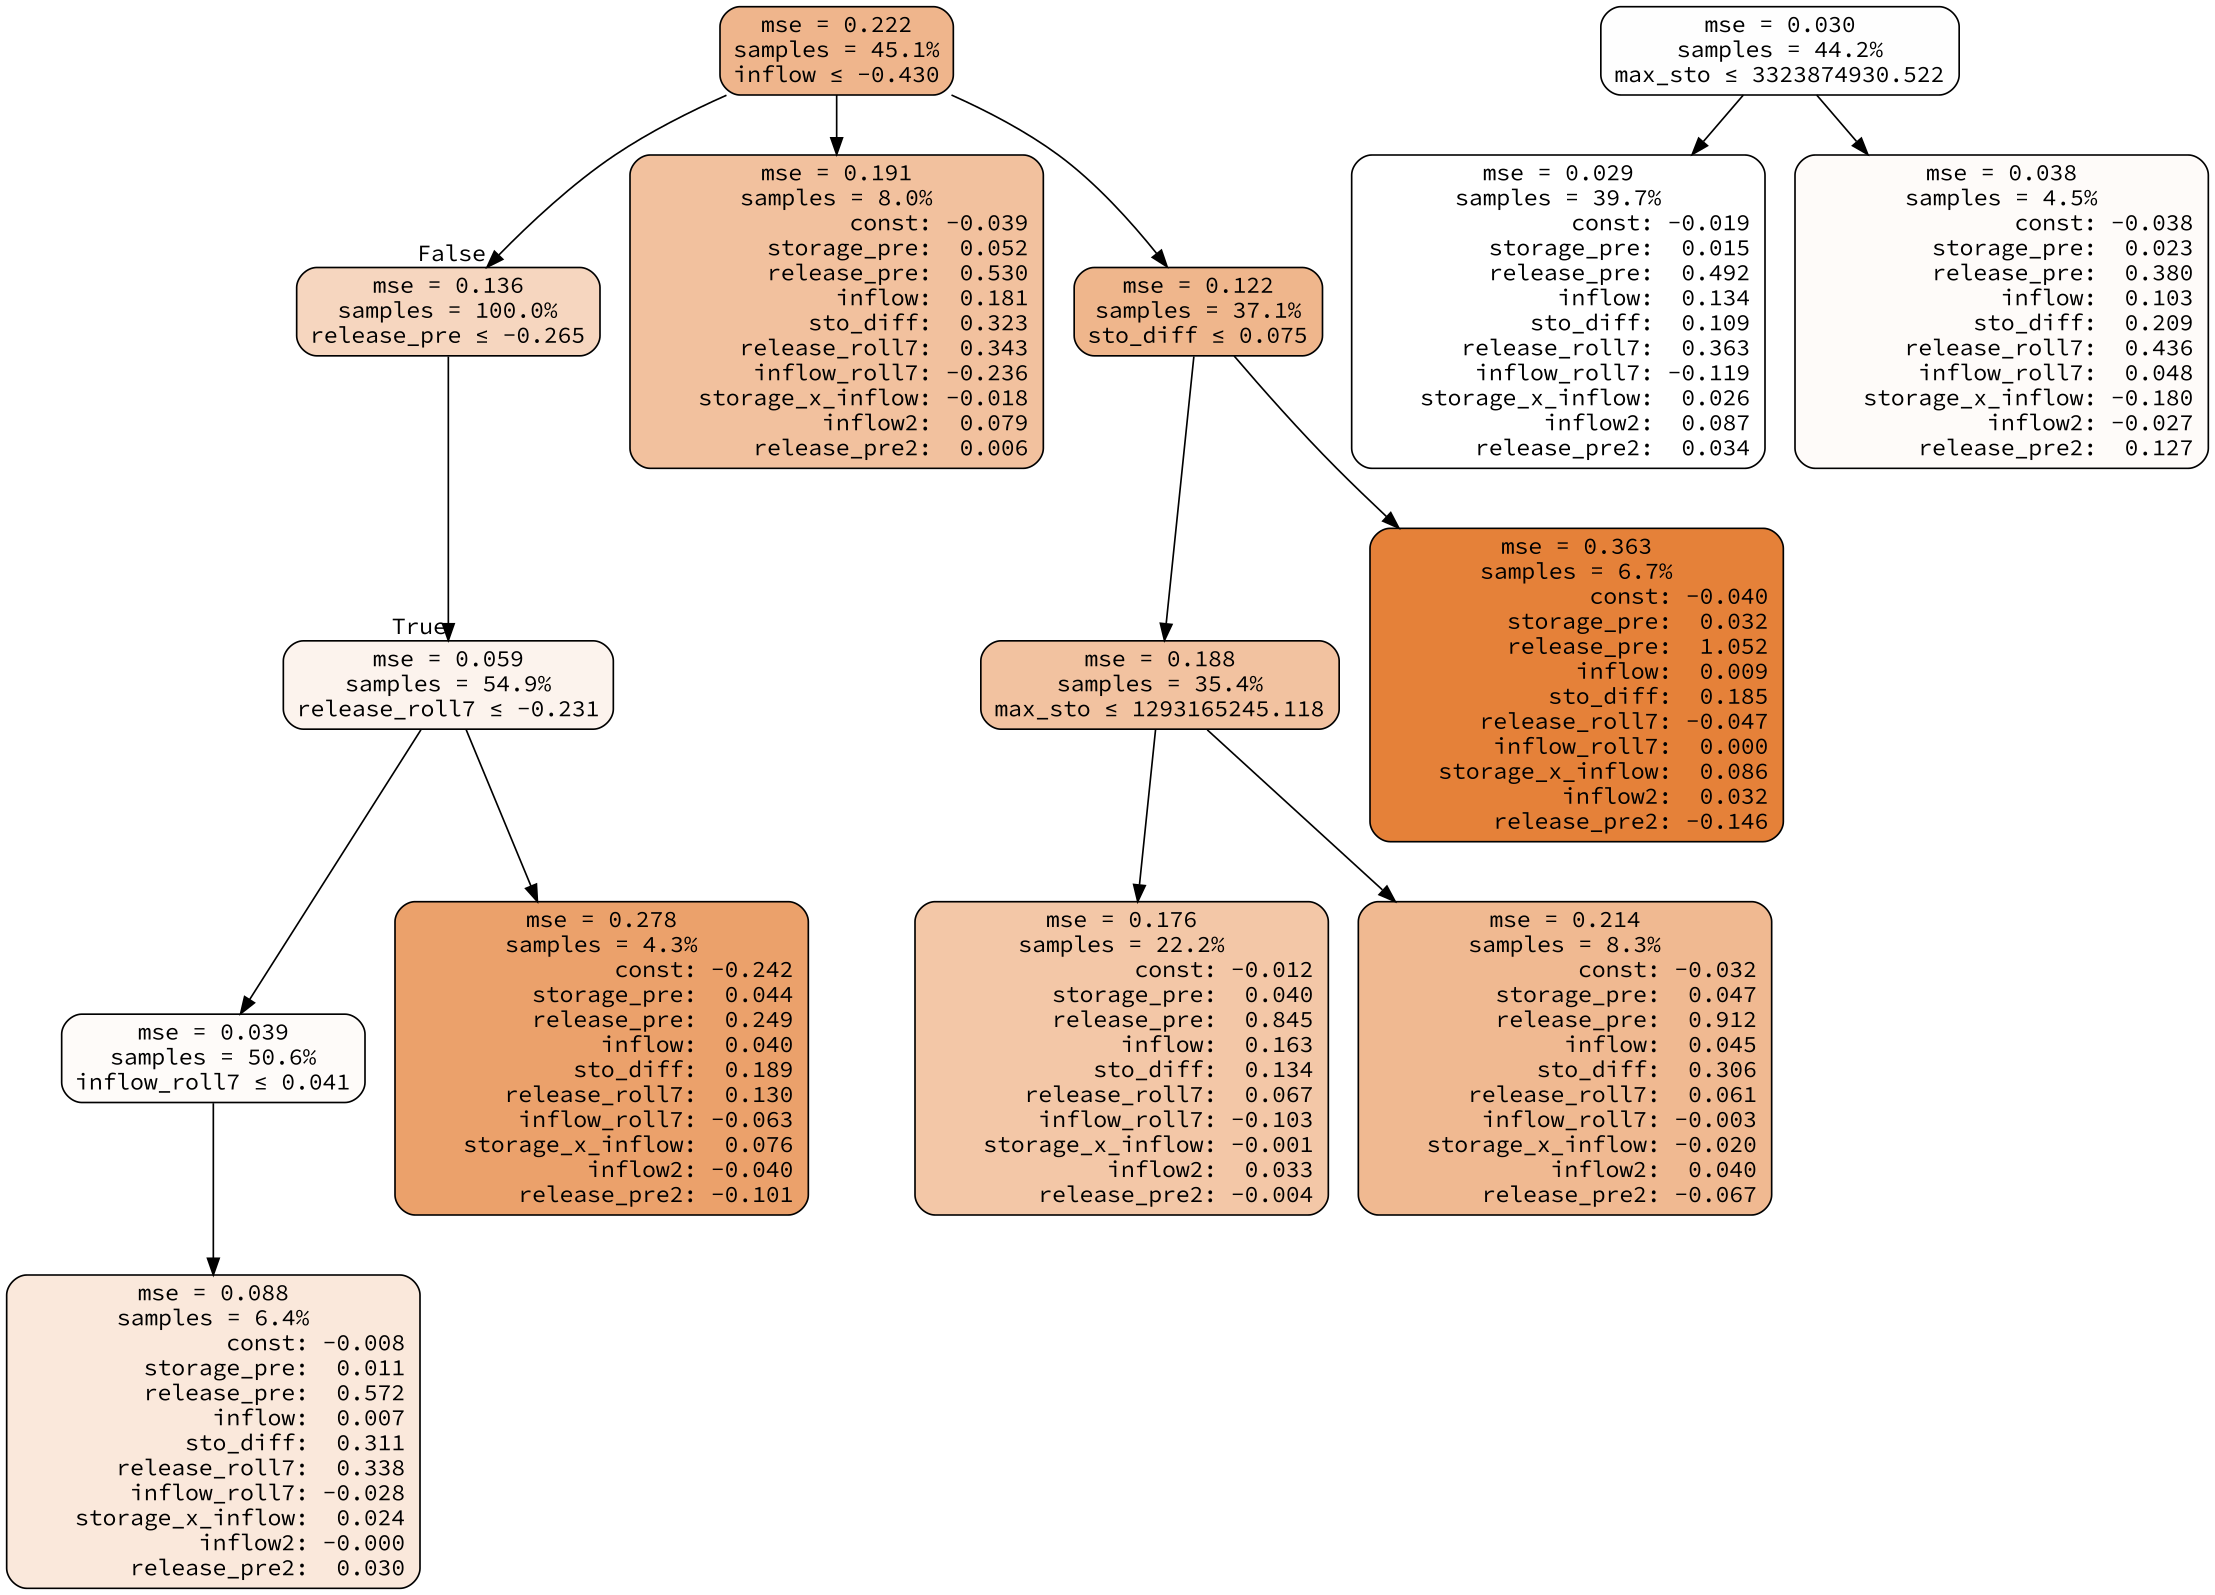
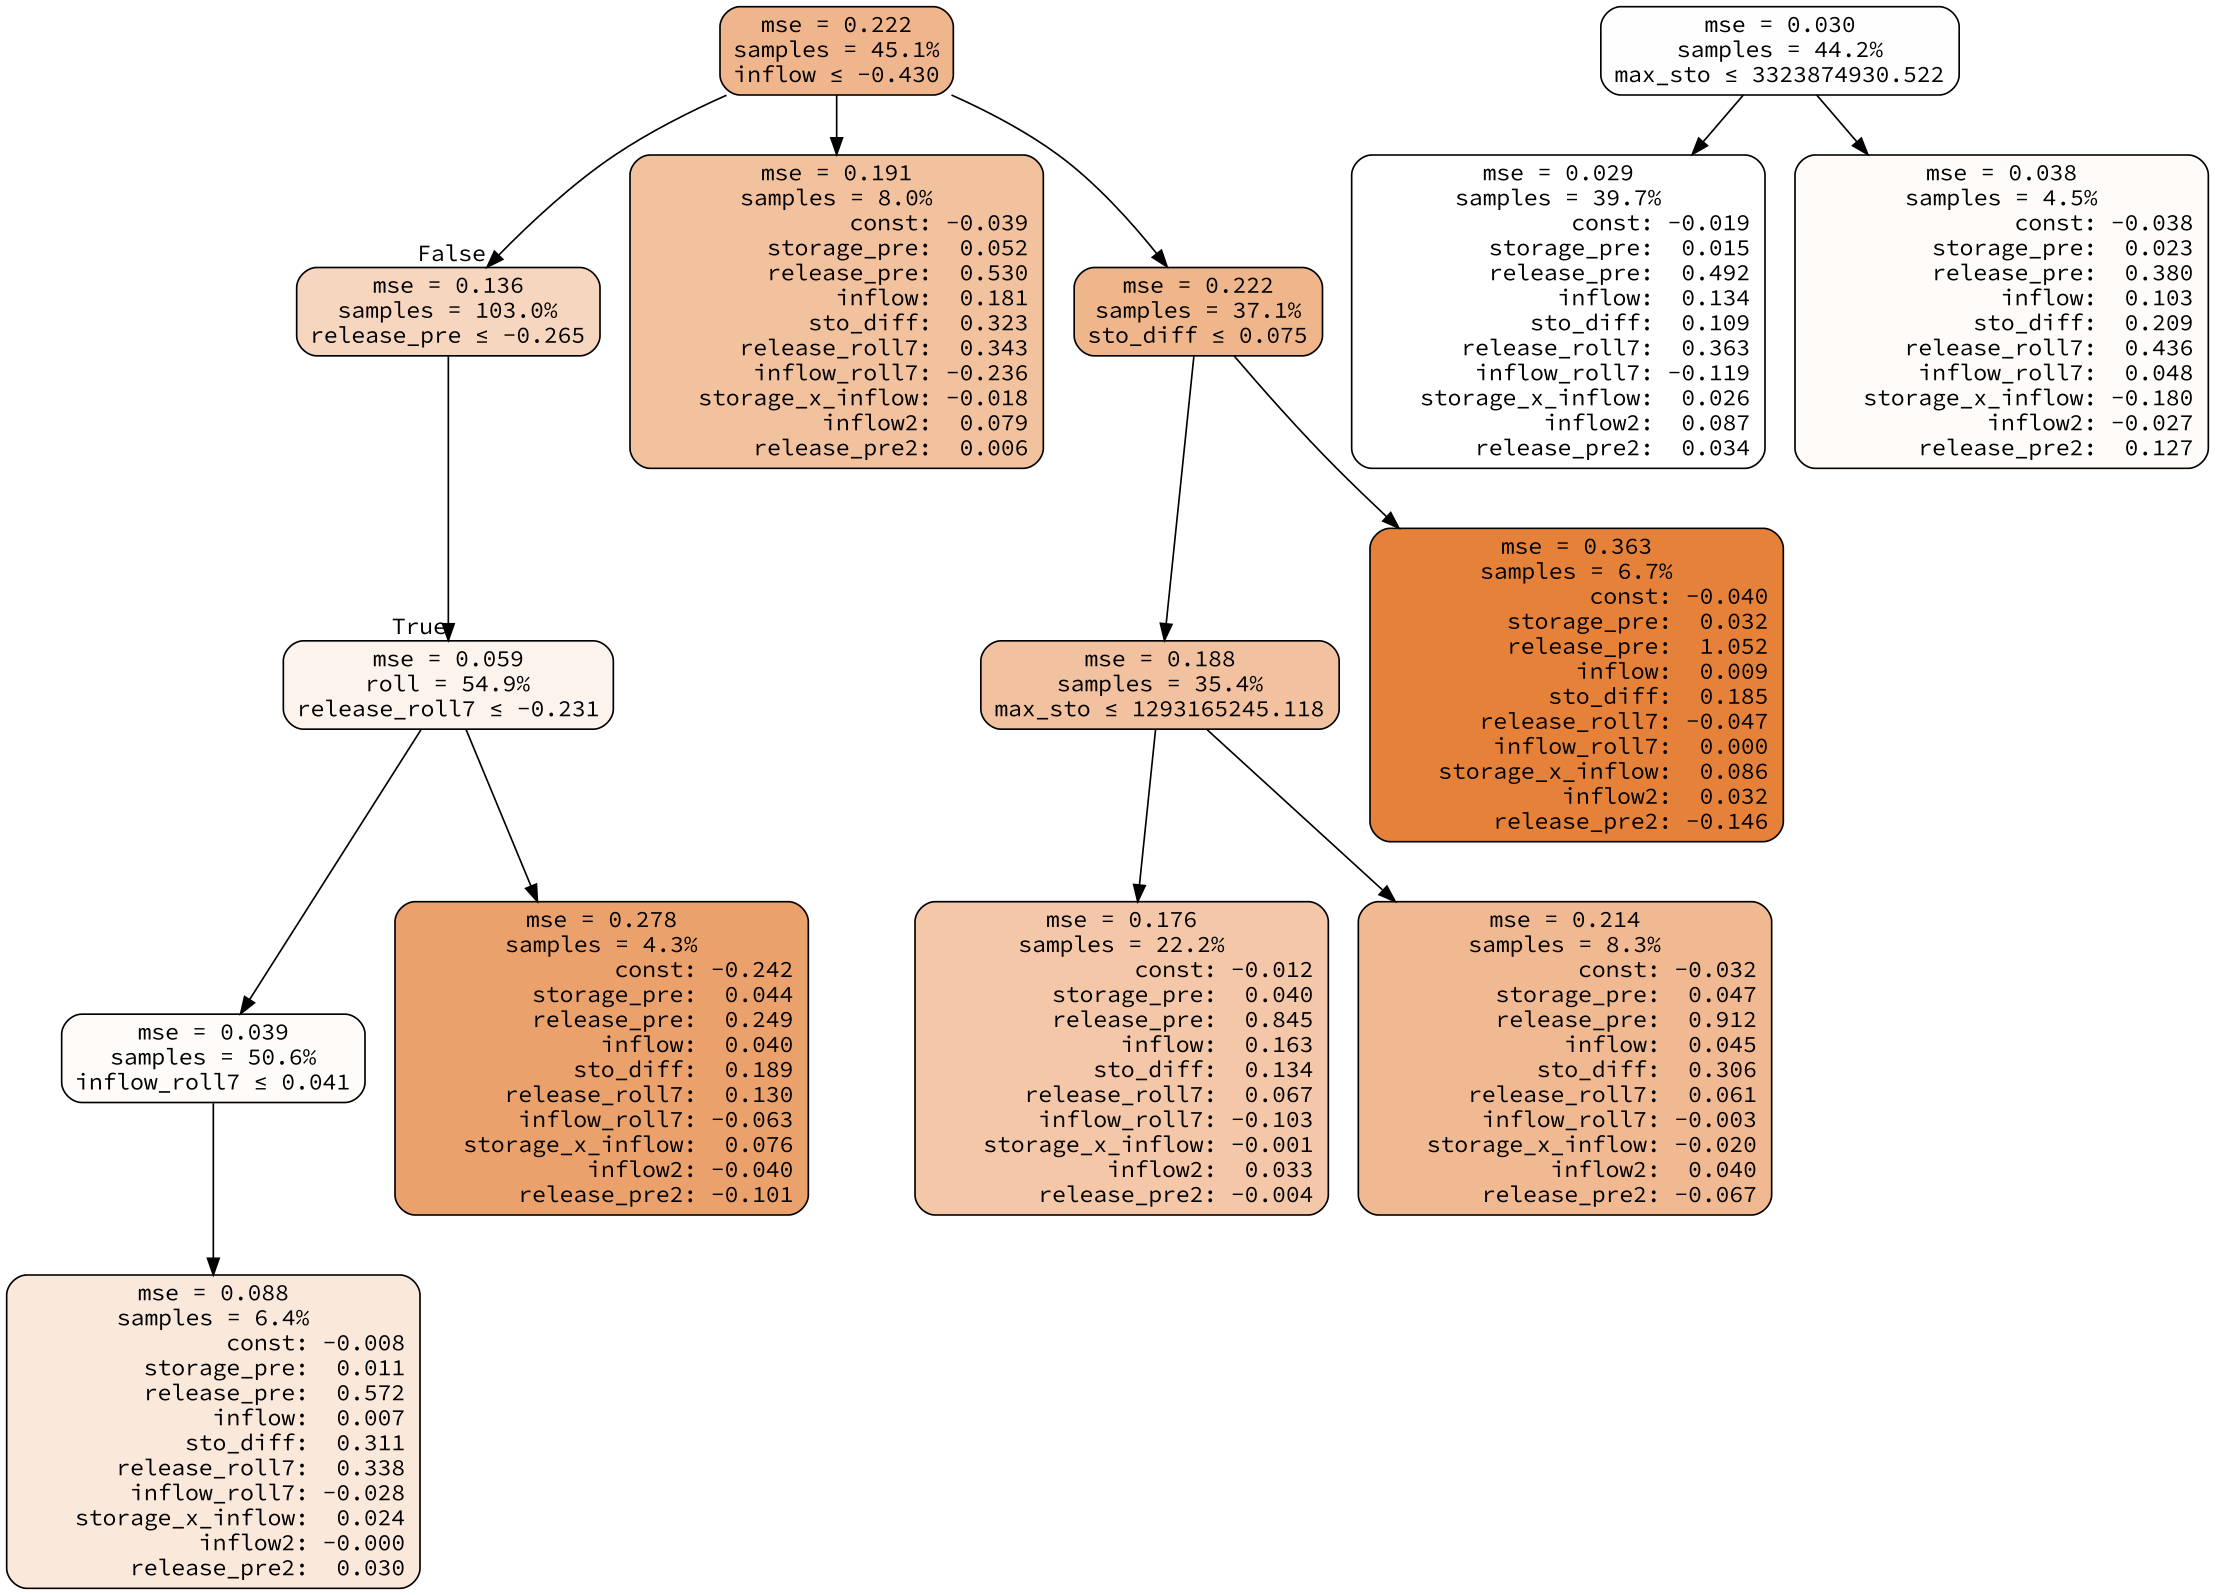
(448, 312) -> (448, 312)
(1198, 312) -> (1198, 312)
(448, 685) -> (448, 685)
